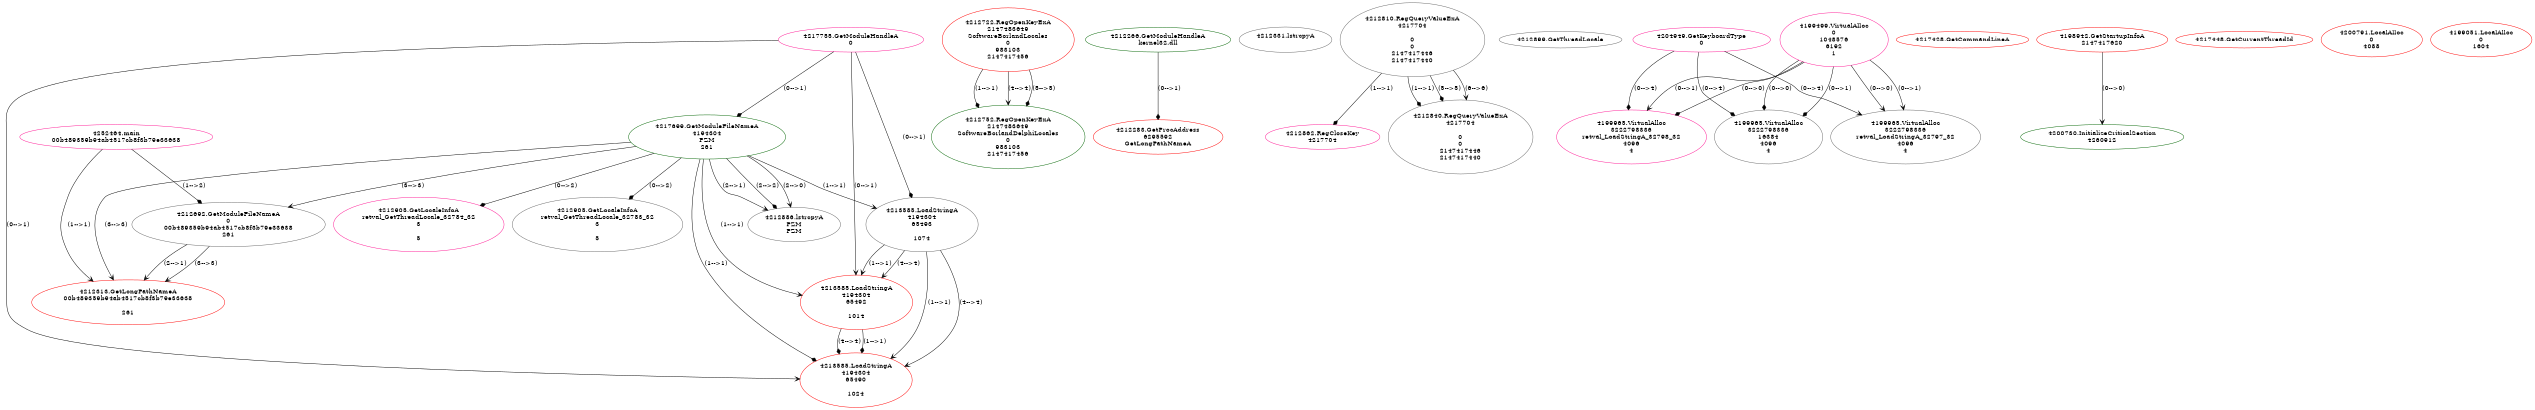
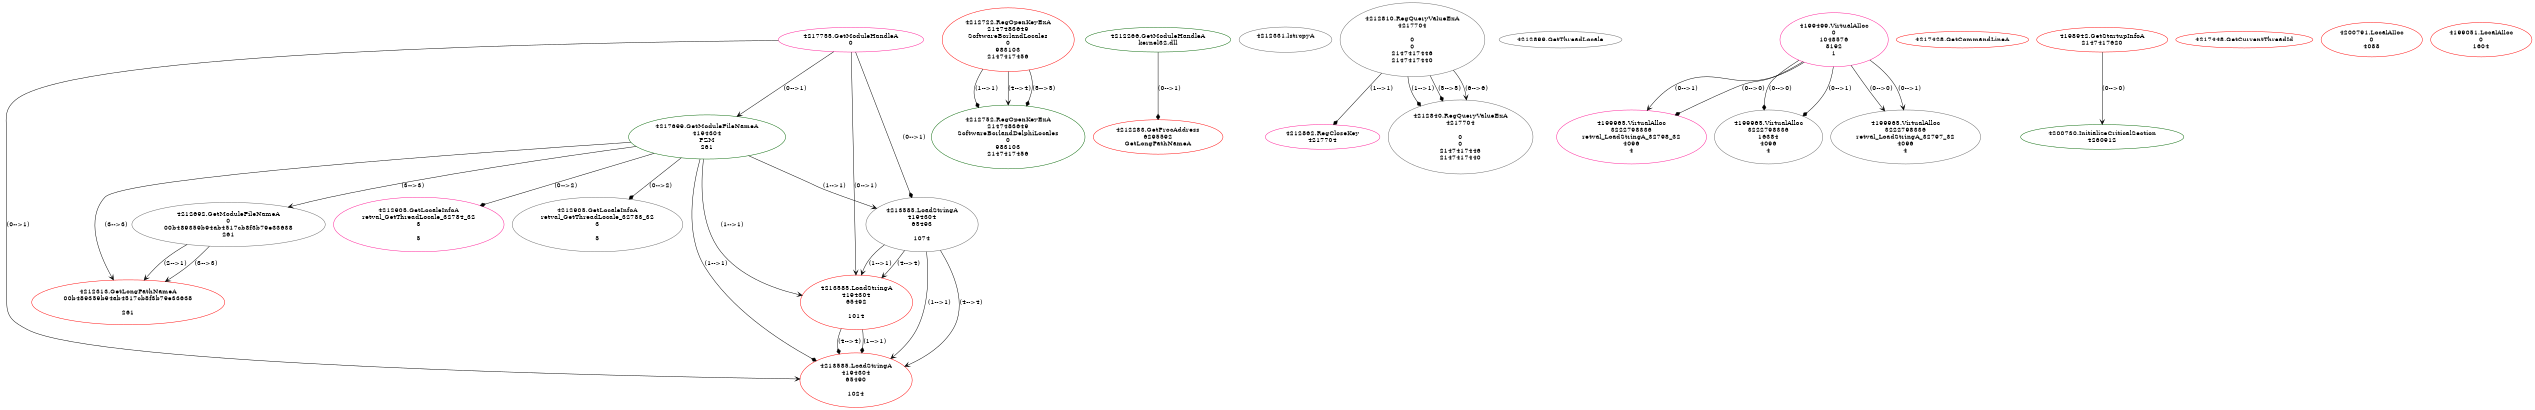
(1702, 40) -> none
(1834, 40) -> (1834, 40)
(787, 83) -> (787, 83)
(116, 137) -> none
(794, 225) -> none
